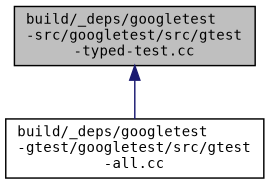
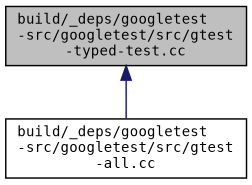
(135, 148) -> (126, 148)
